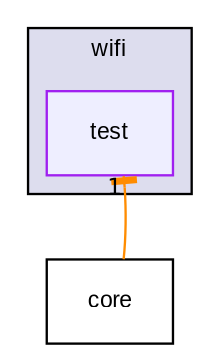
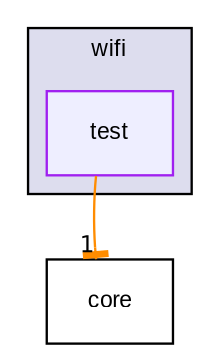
(126, 224) -> (94, 212)
